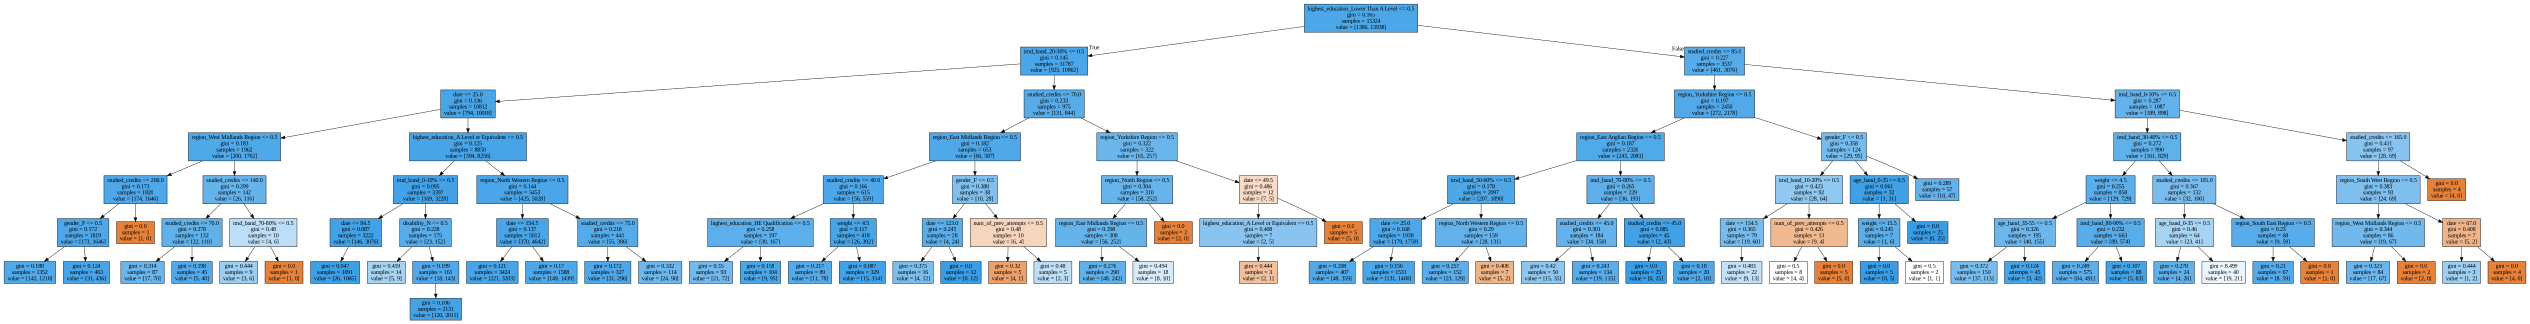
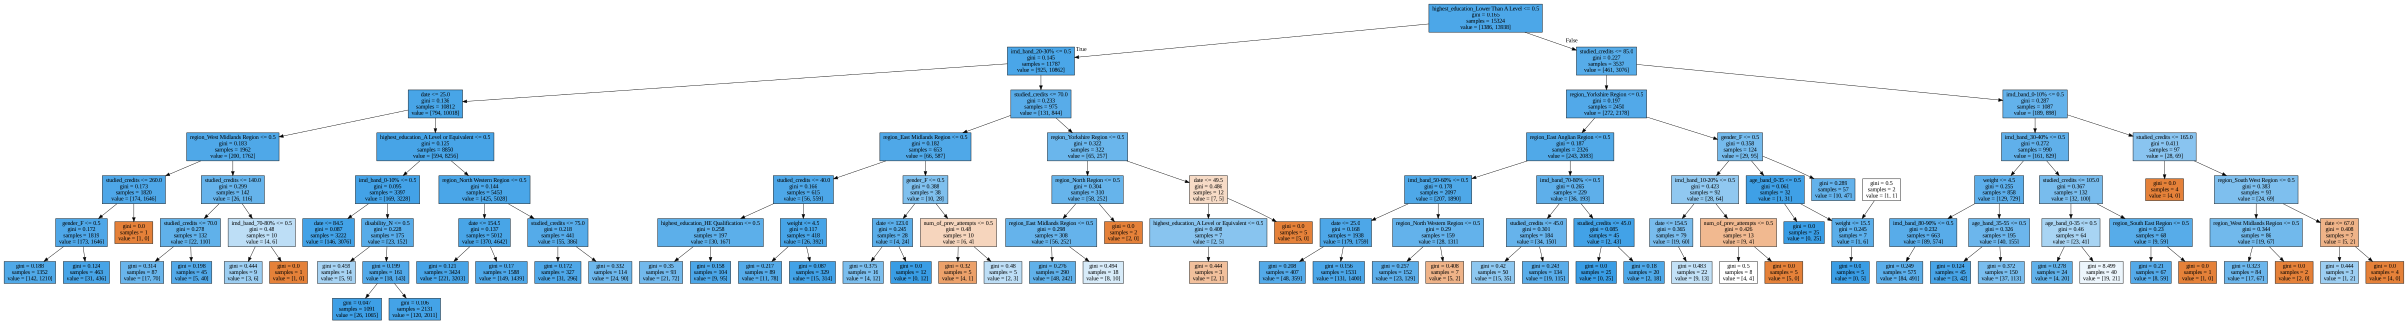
(346, 252) -> (373, 289)
(1902, 253) -> (1869, 208)
(2025, 272) -> (1951, 272)
(2126, 272) -> none
